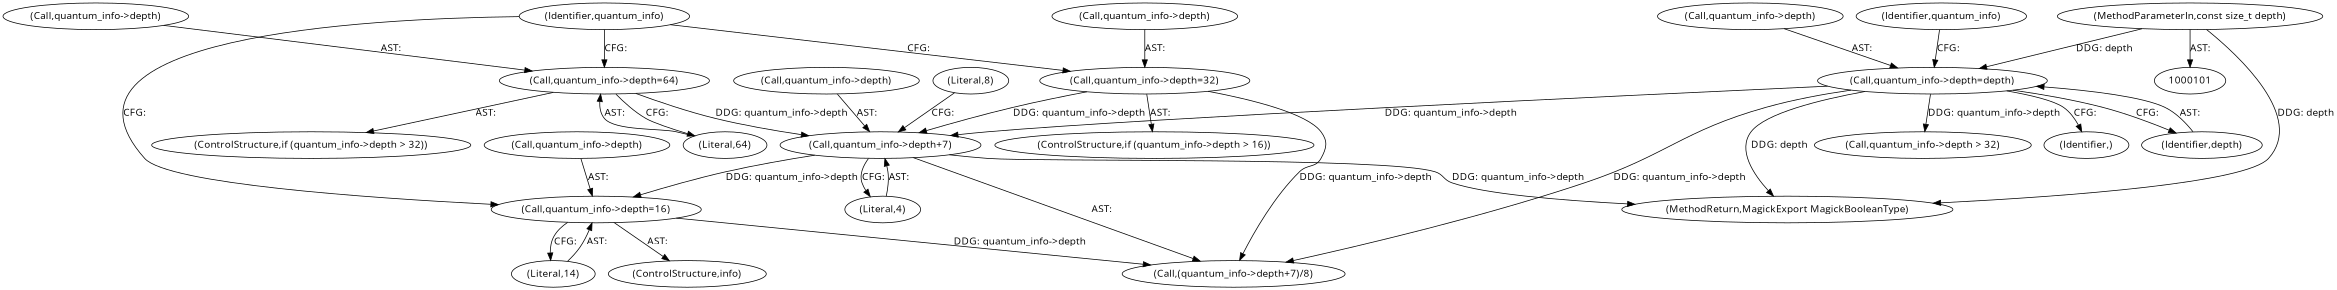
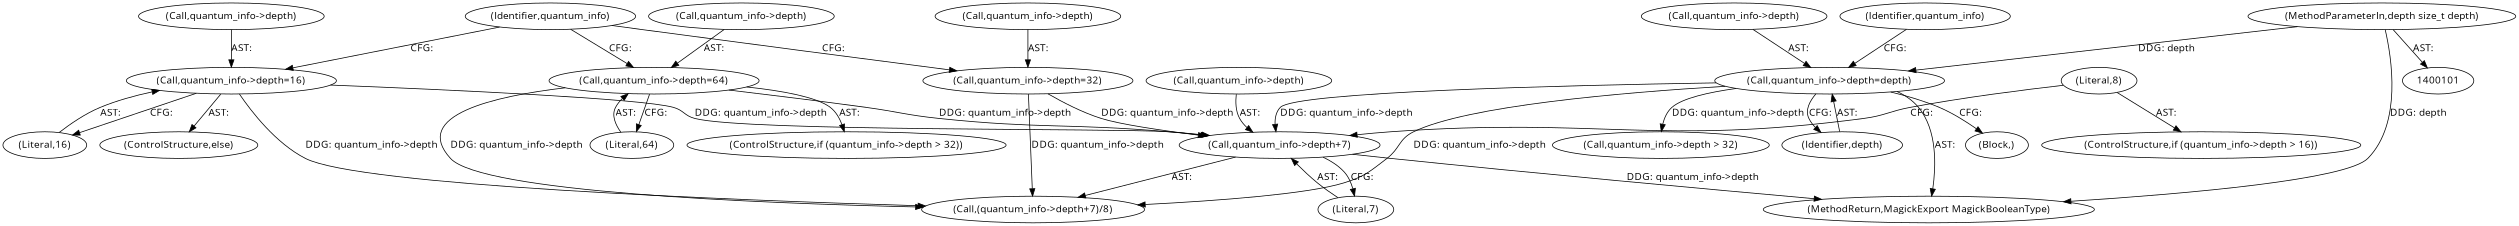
(2190, 16) -> (2382, 16)
(2190, 81) -> (2438, 81)
(1149, 109) -> (2146, 110)
(1780, 145) -> (1947, 145)
(2086, 145) -> (1997, 145)
(727, 172) -> (764, 125)
none -> (535, 183)
(883, 209) -> (1356, 209)
(553, 274) -> (45, 145)
(687, 274) -> (179, 145)
